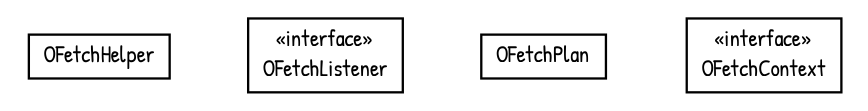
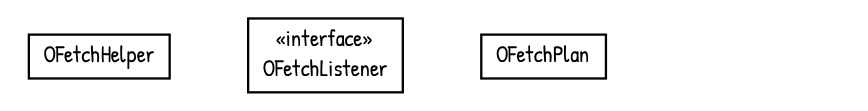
(763, 55) -> none
